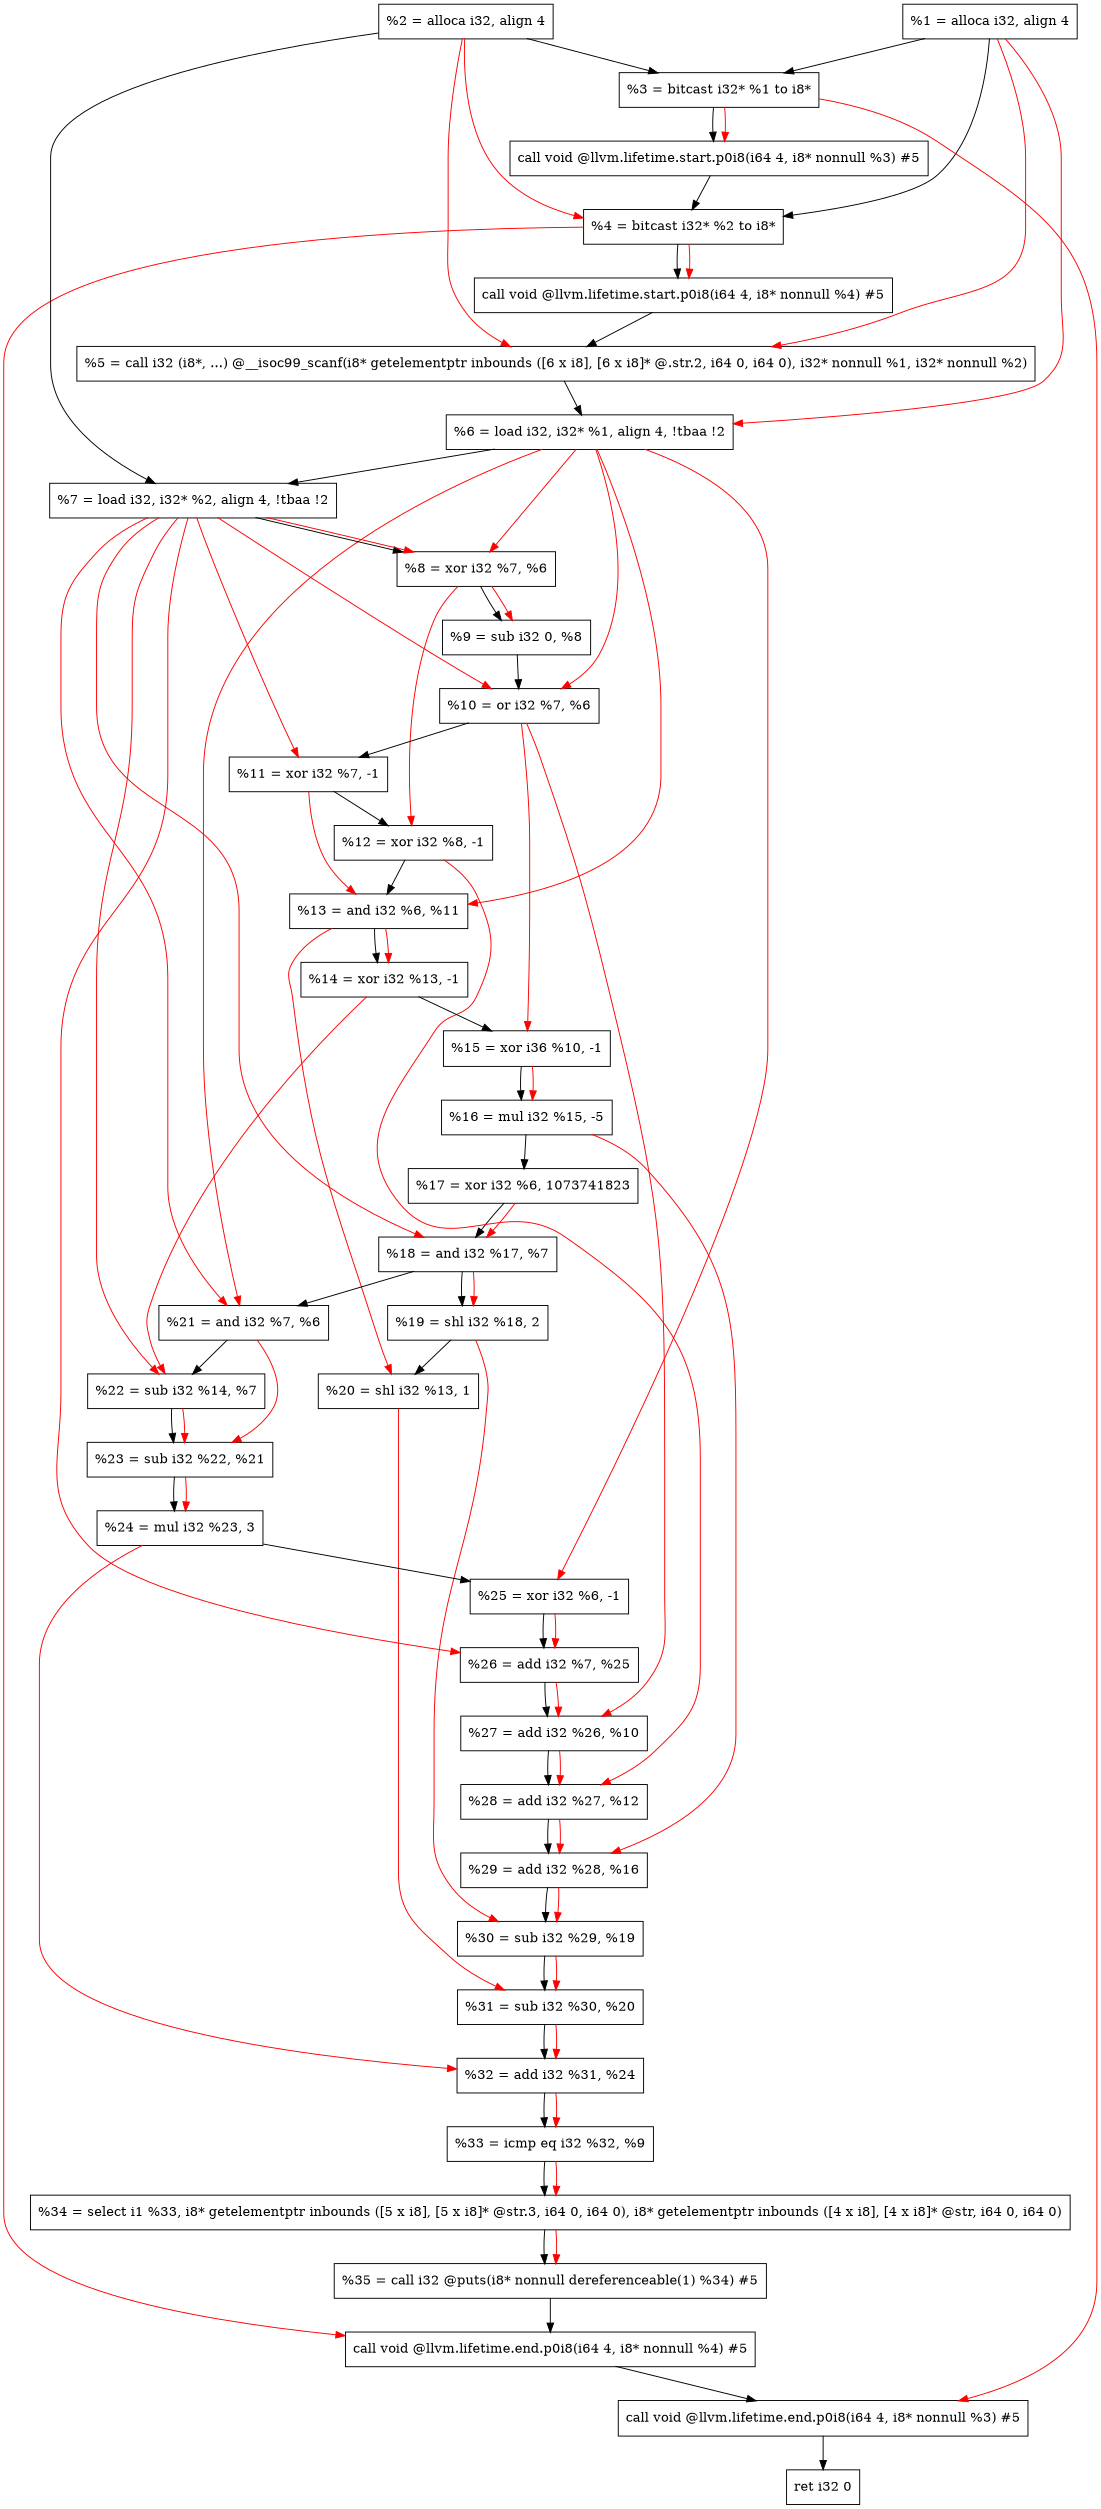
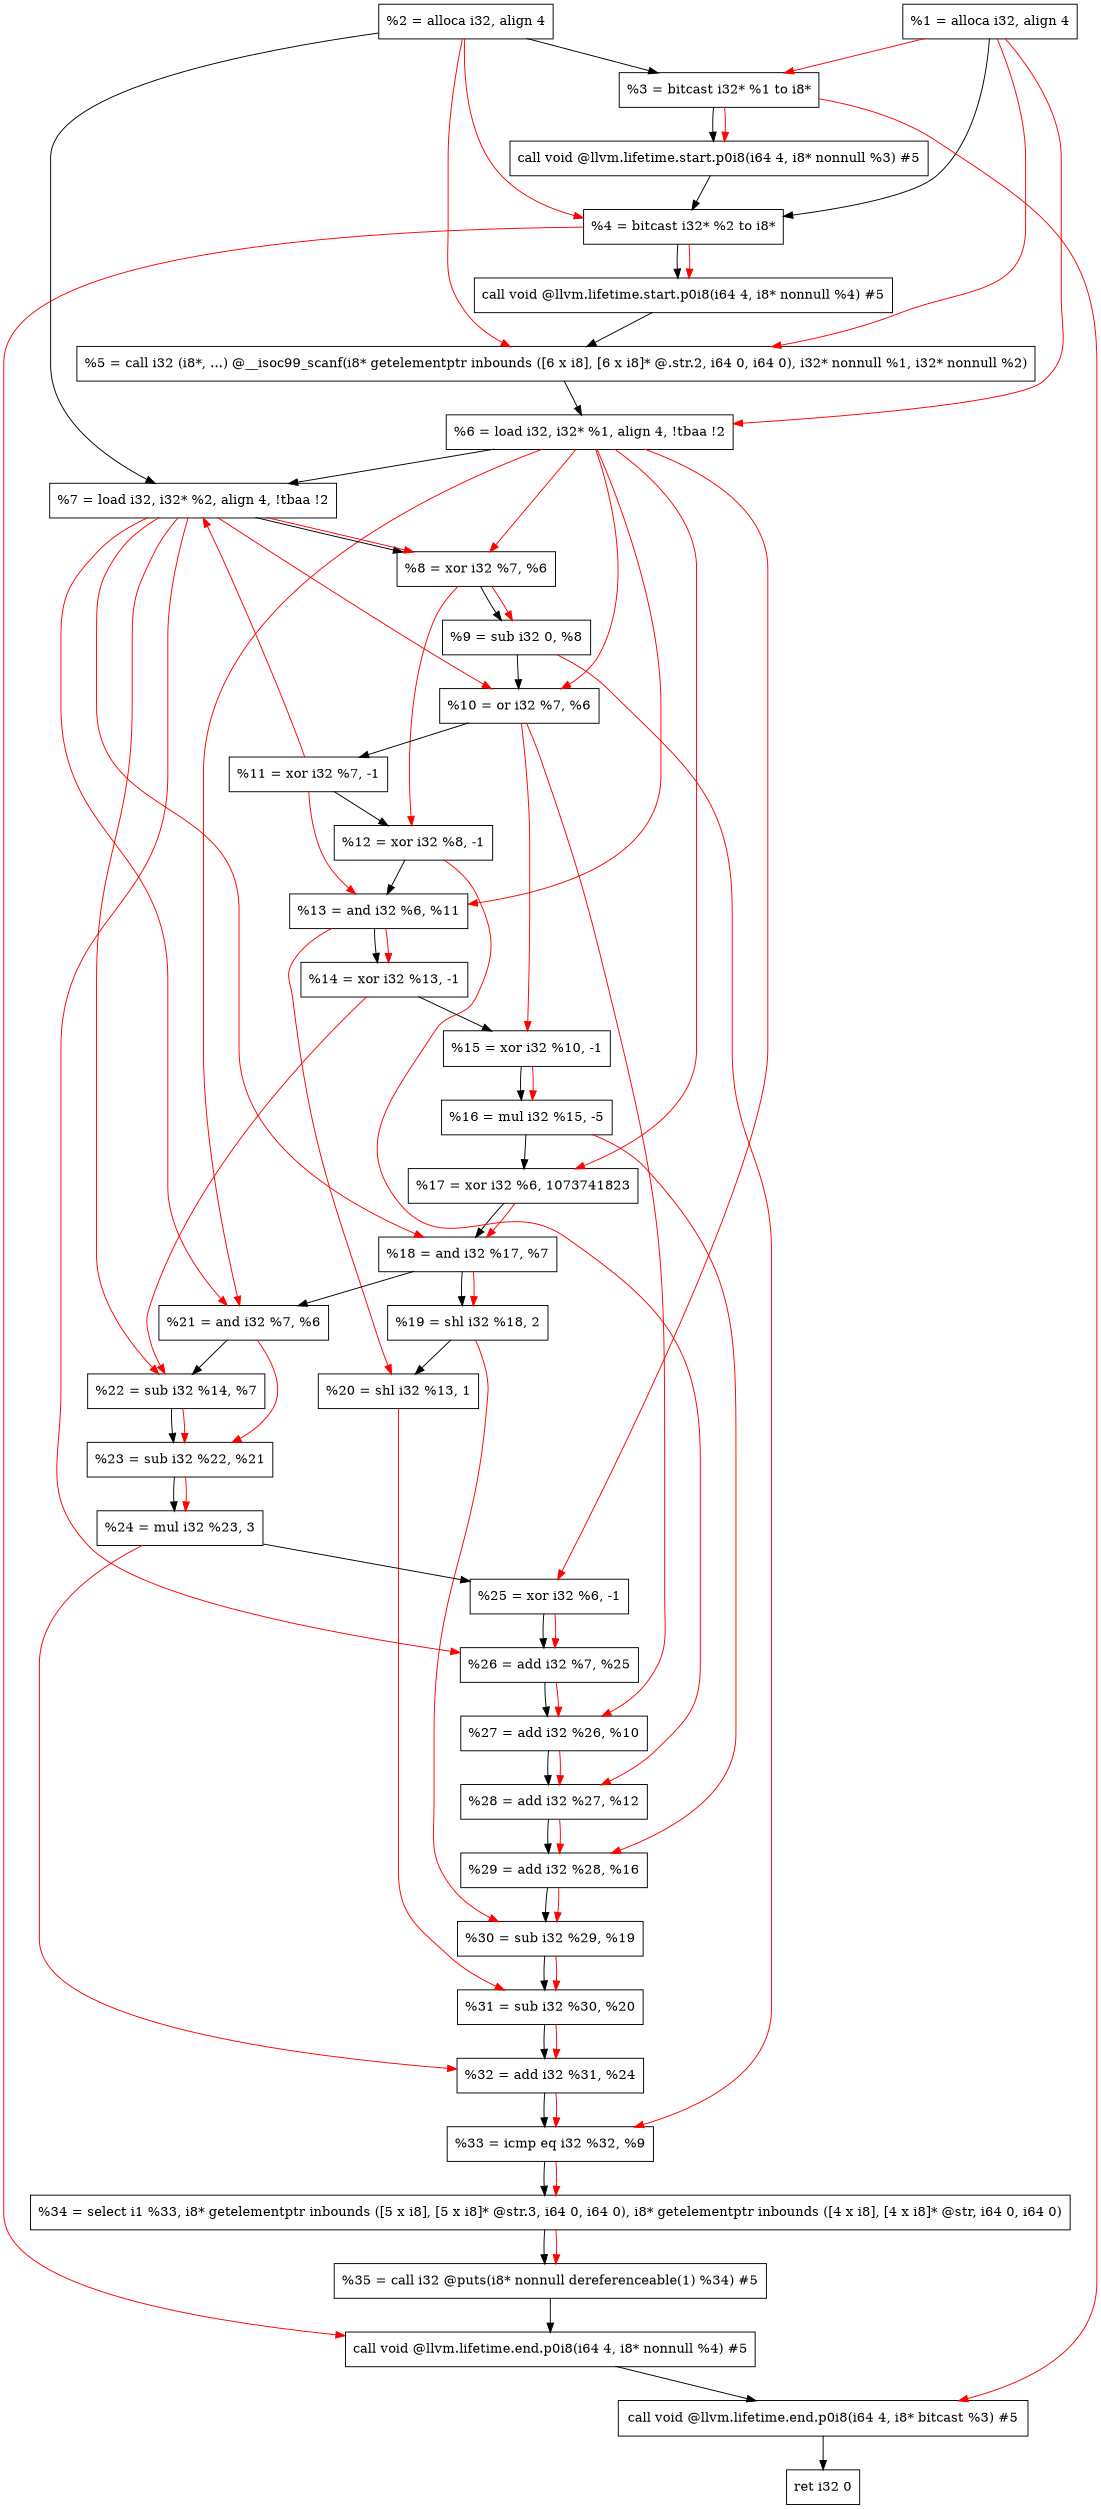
(859, 55) -> (859, 55)
(243, 634) -> (261, 647)
none -> (697, 820)
(527, 1049) -> (527, 1049)
none -> (772, 1386)
(823, 2418) -> (823, 2418)
